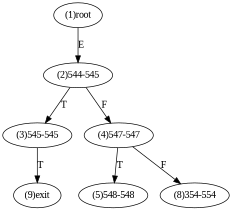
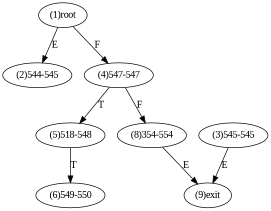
(60, 102) -> none
(96, 102) -> (88, 42)
none -> (178, 163)
(40, 165) -> (225, 165)
none -> (70, 195)
(113, 195) -> (70, 135)
